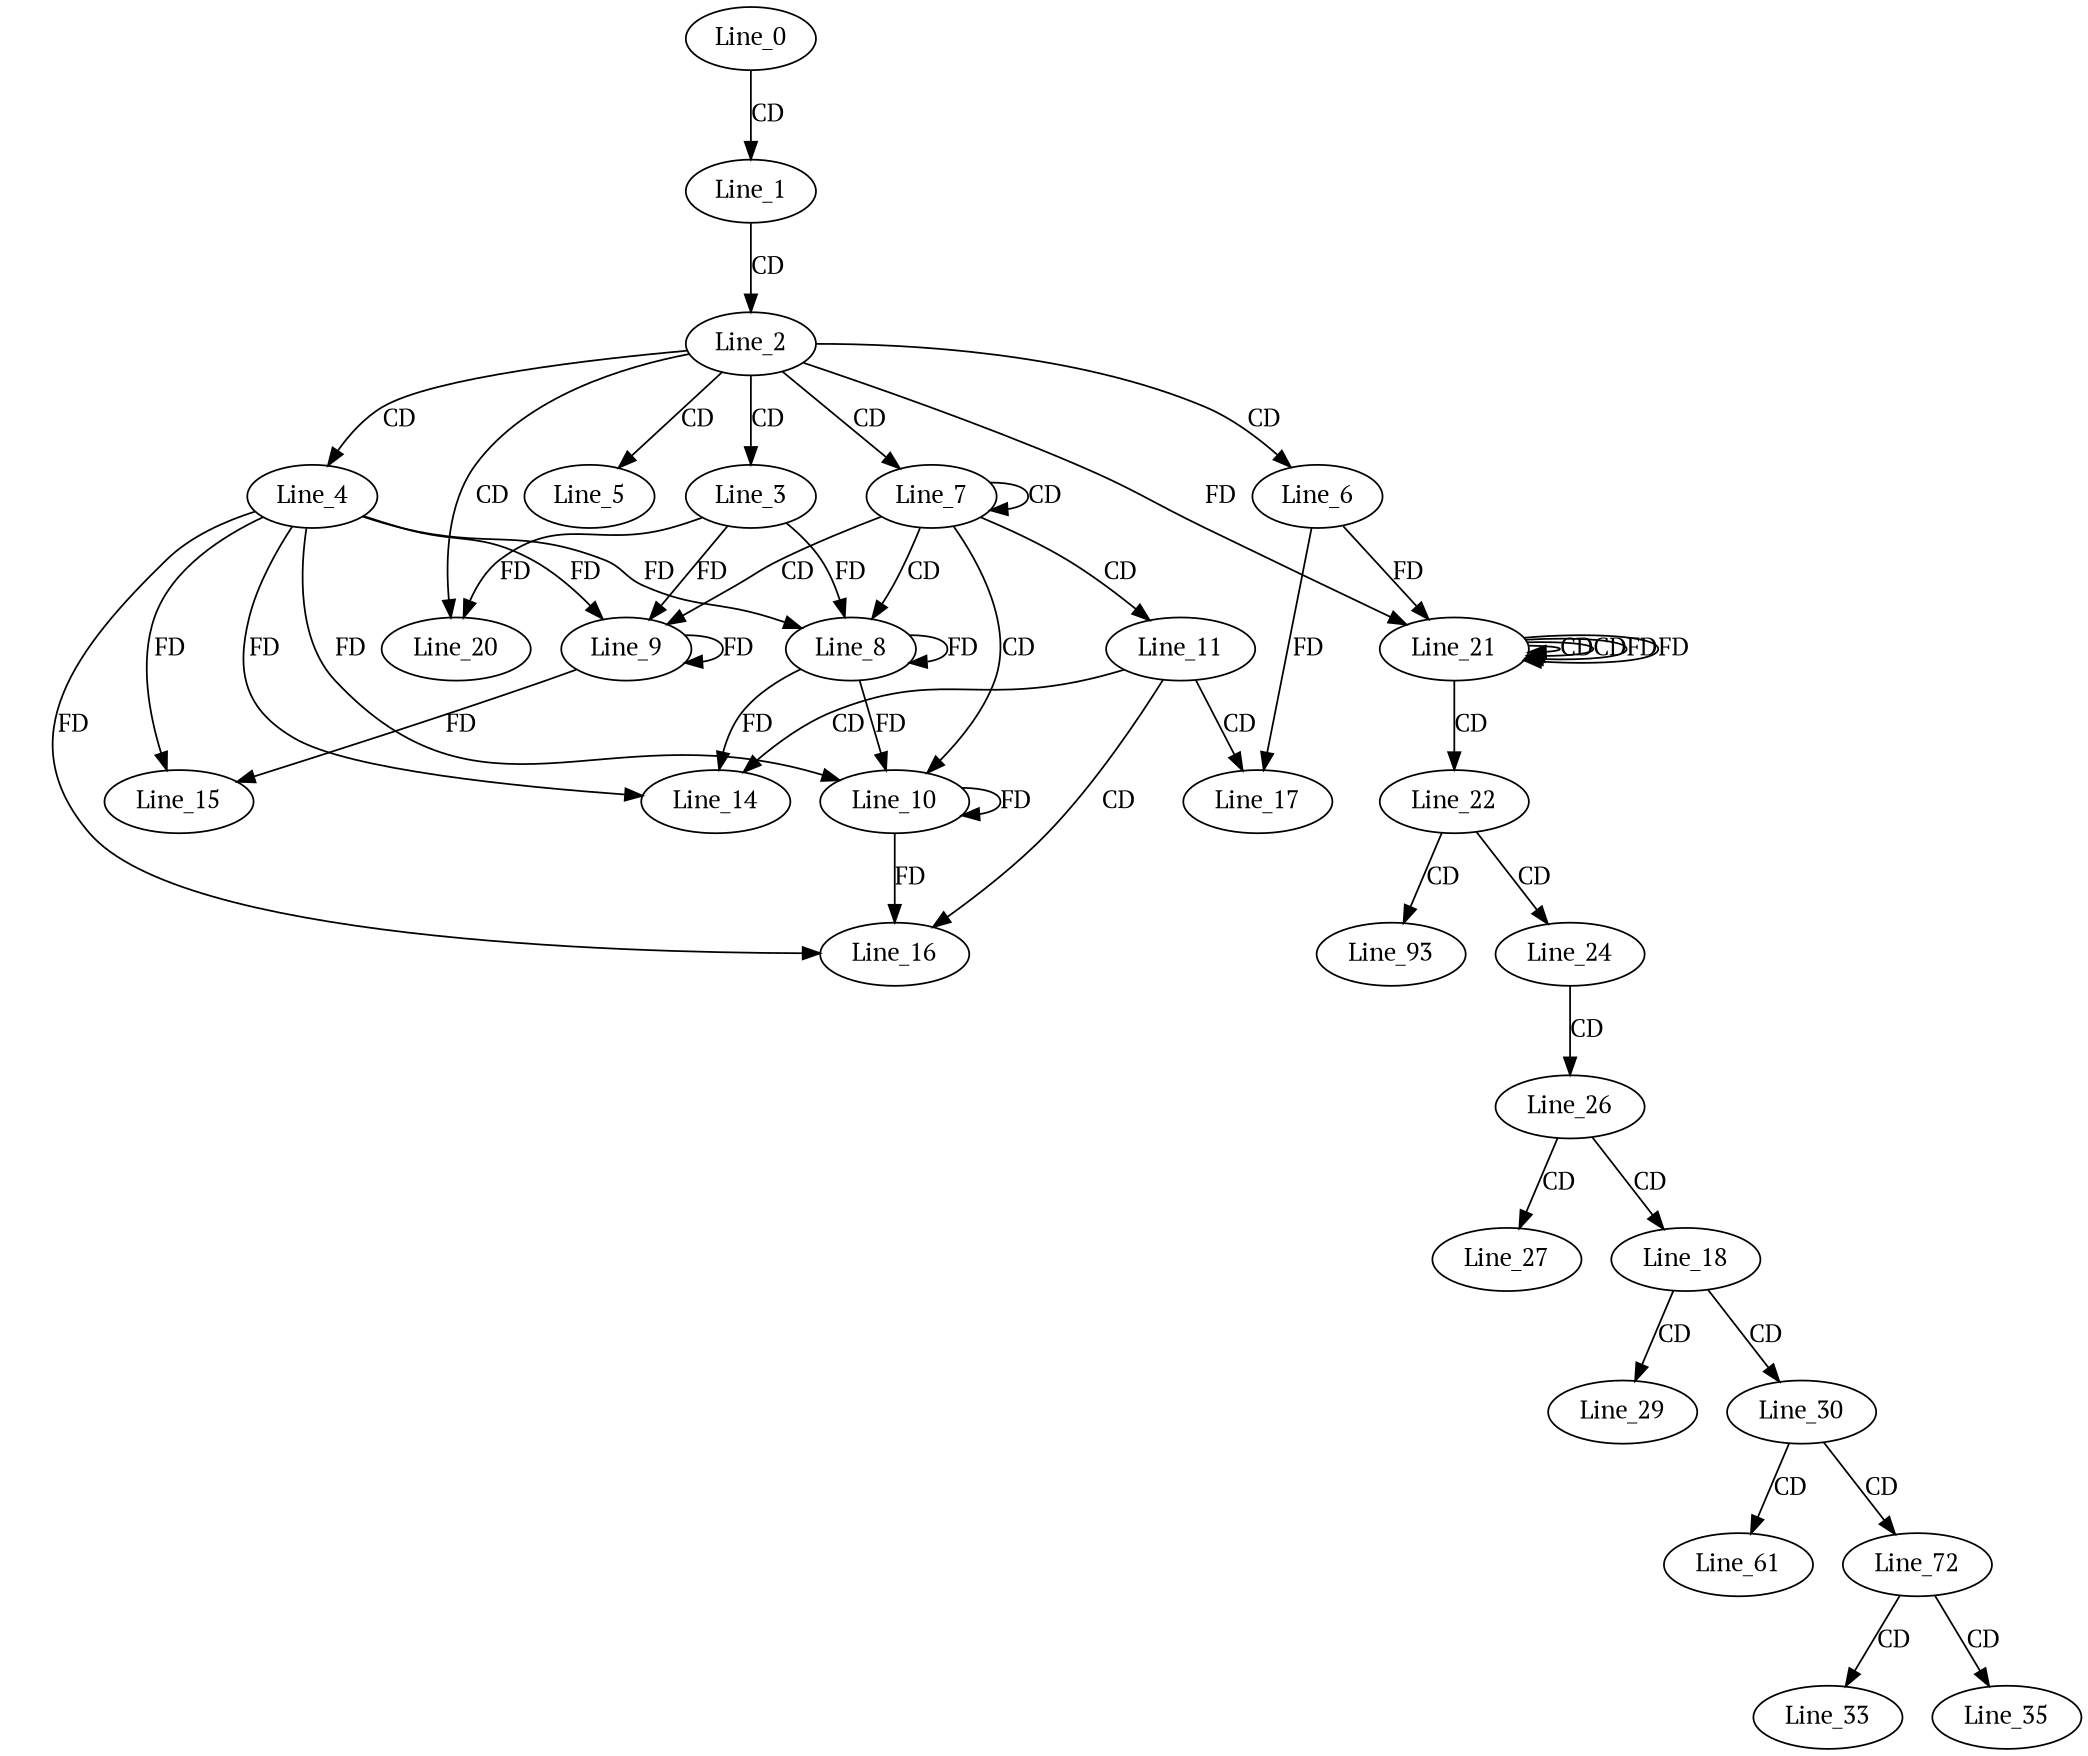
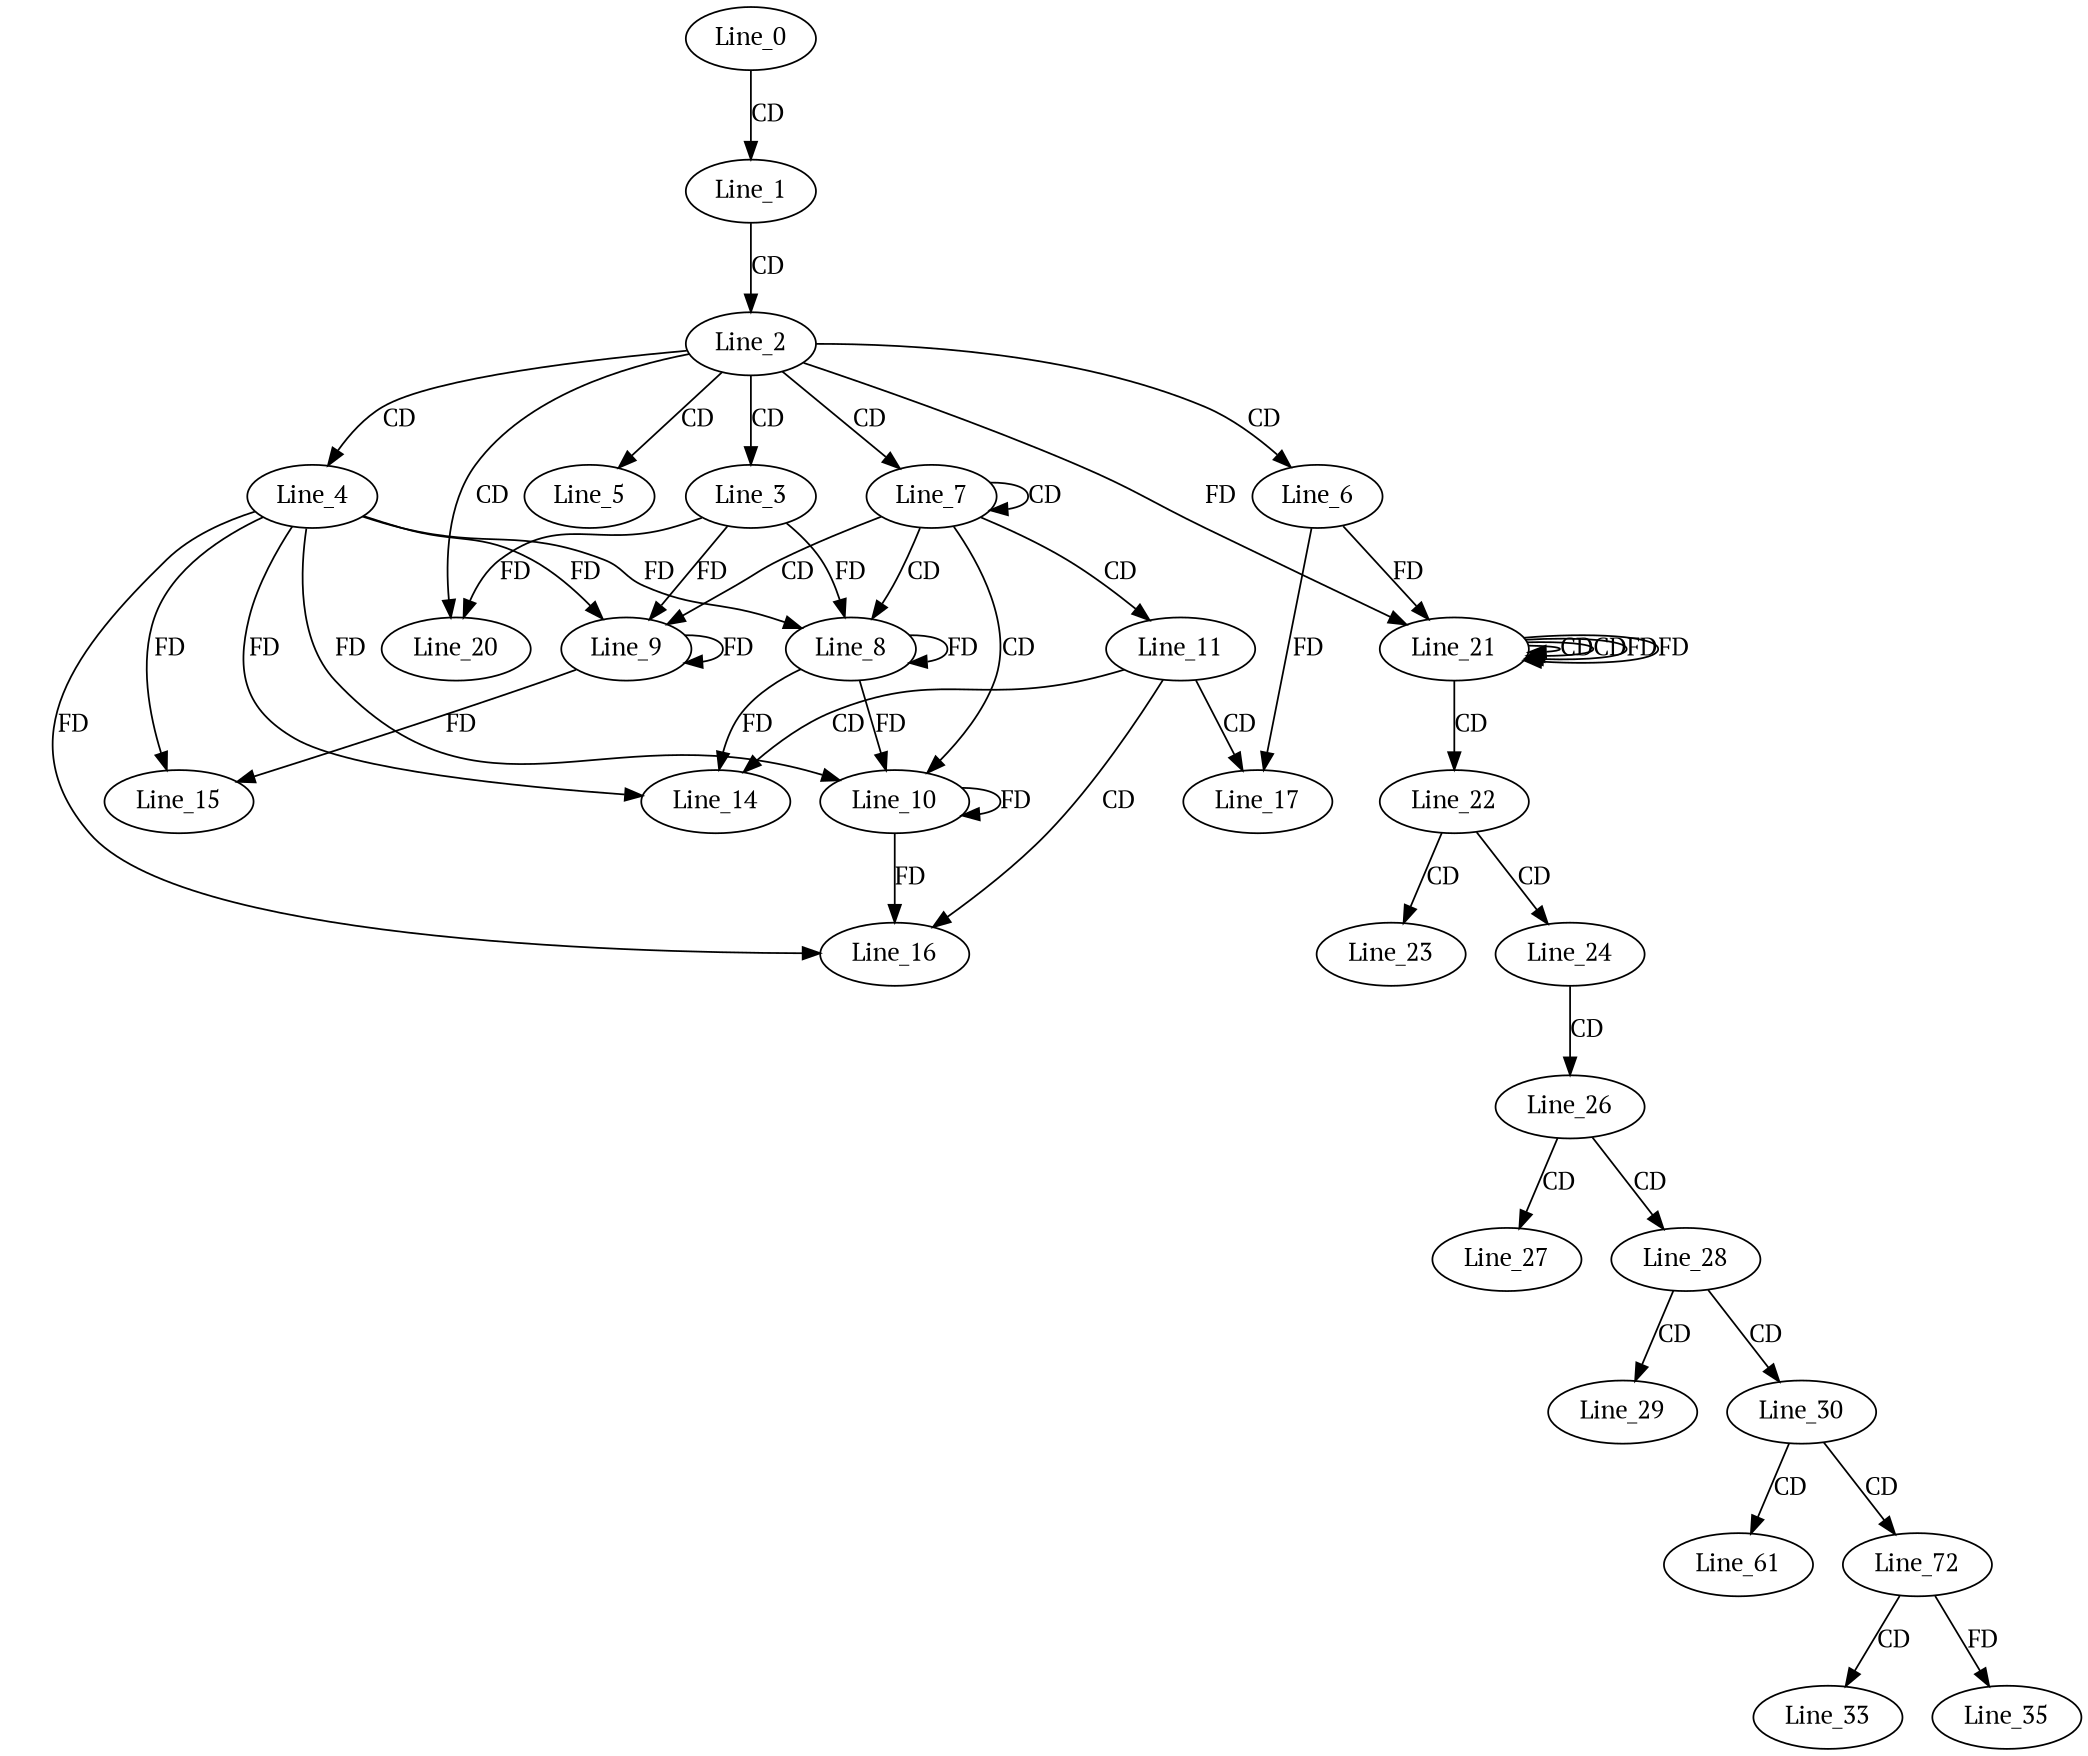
(1391, 954) -> (1391, 954)
(1686, 1259) -> (1686, 1259)
(1983, 1641) -> (1983, 1641)
